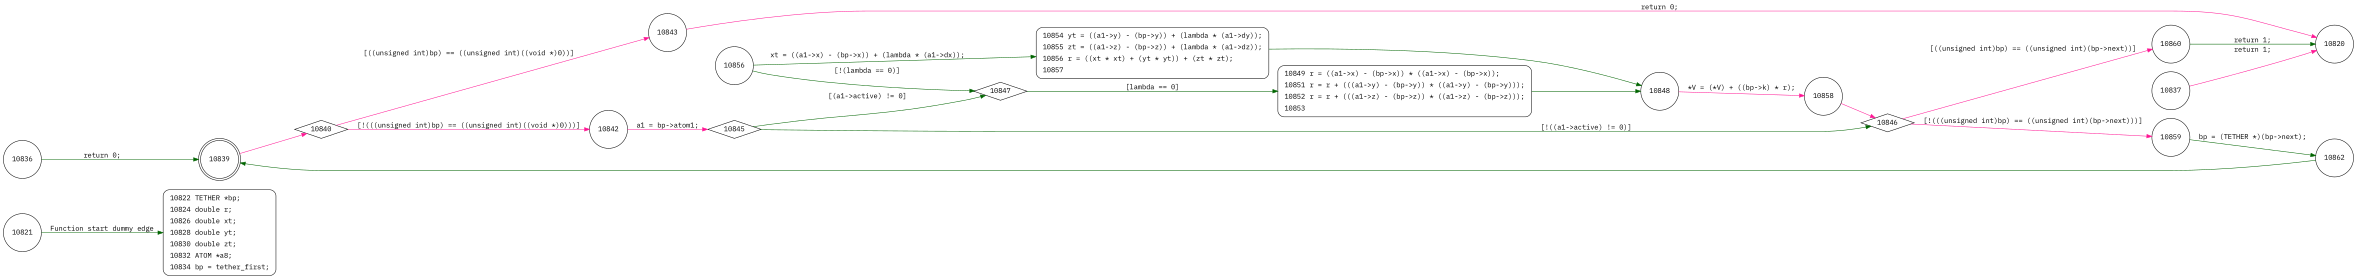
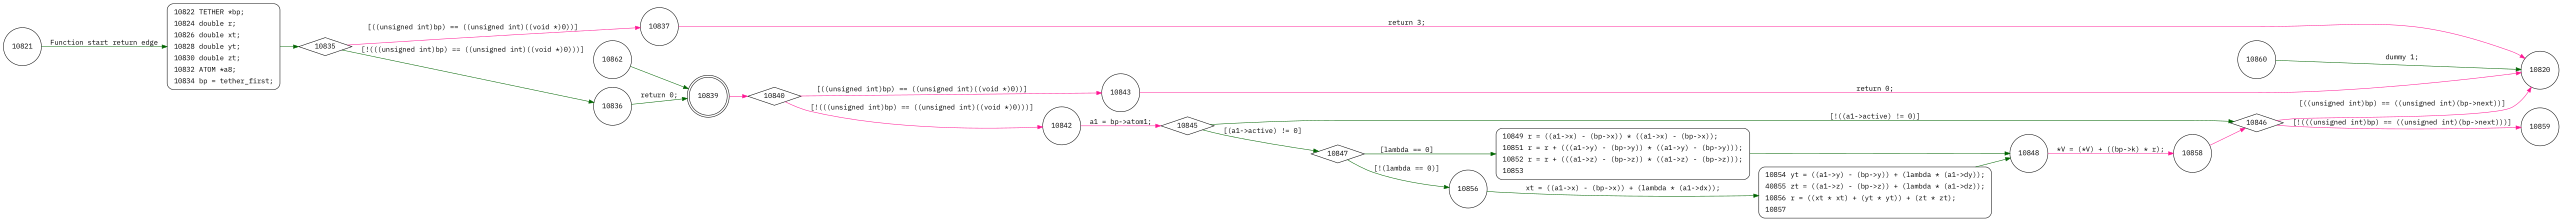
(2253, 40) -> (2402, 57)
none -> (325, 47)
(1053, 47) -> (1776, 187)
(2253, 50) -> (1407, 23)
(861, 85) -> (1394, 178)
(2025, 85) -> (2406, 117)
(2250, 147) -> none
(102, 229) -> (104, 43)
